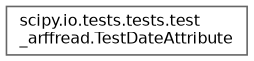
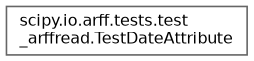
(127, 31) -> (127, 31)
